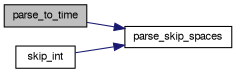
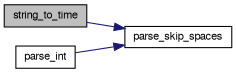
(46, 16) -> (46, 16)
(46, 57) -> (46, 57)
